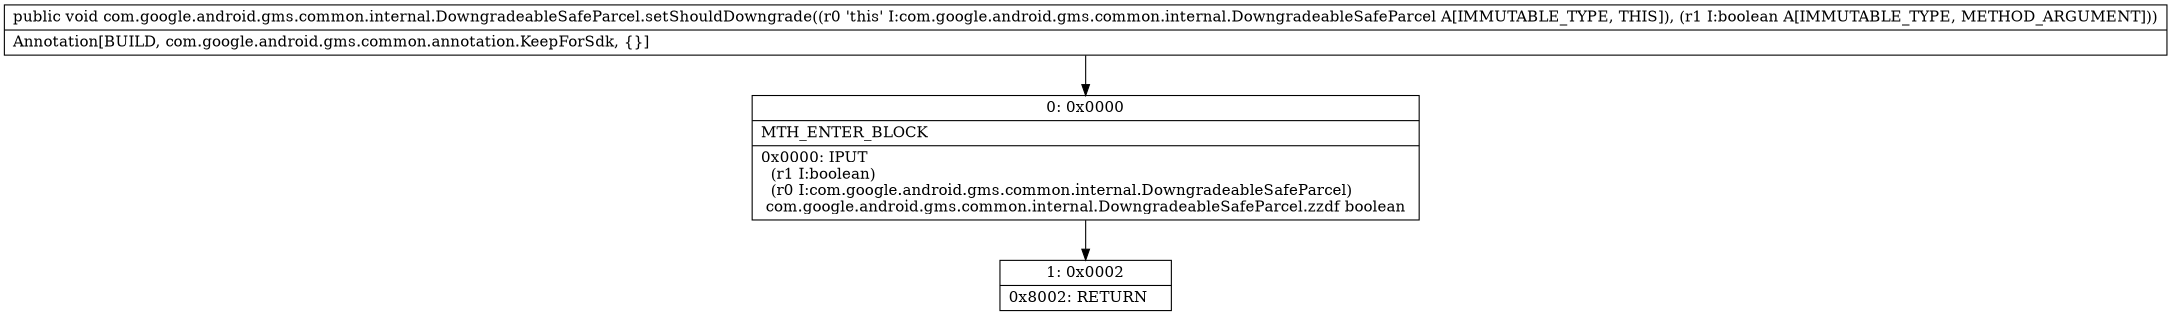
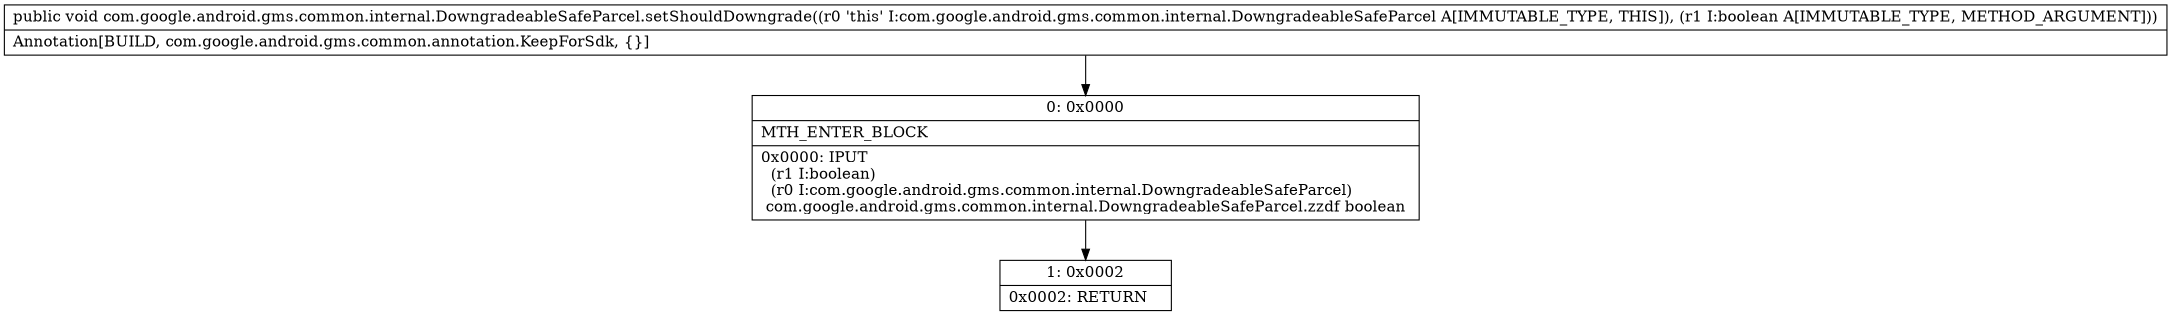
(1086, 297) -> (1086, 297)
